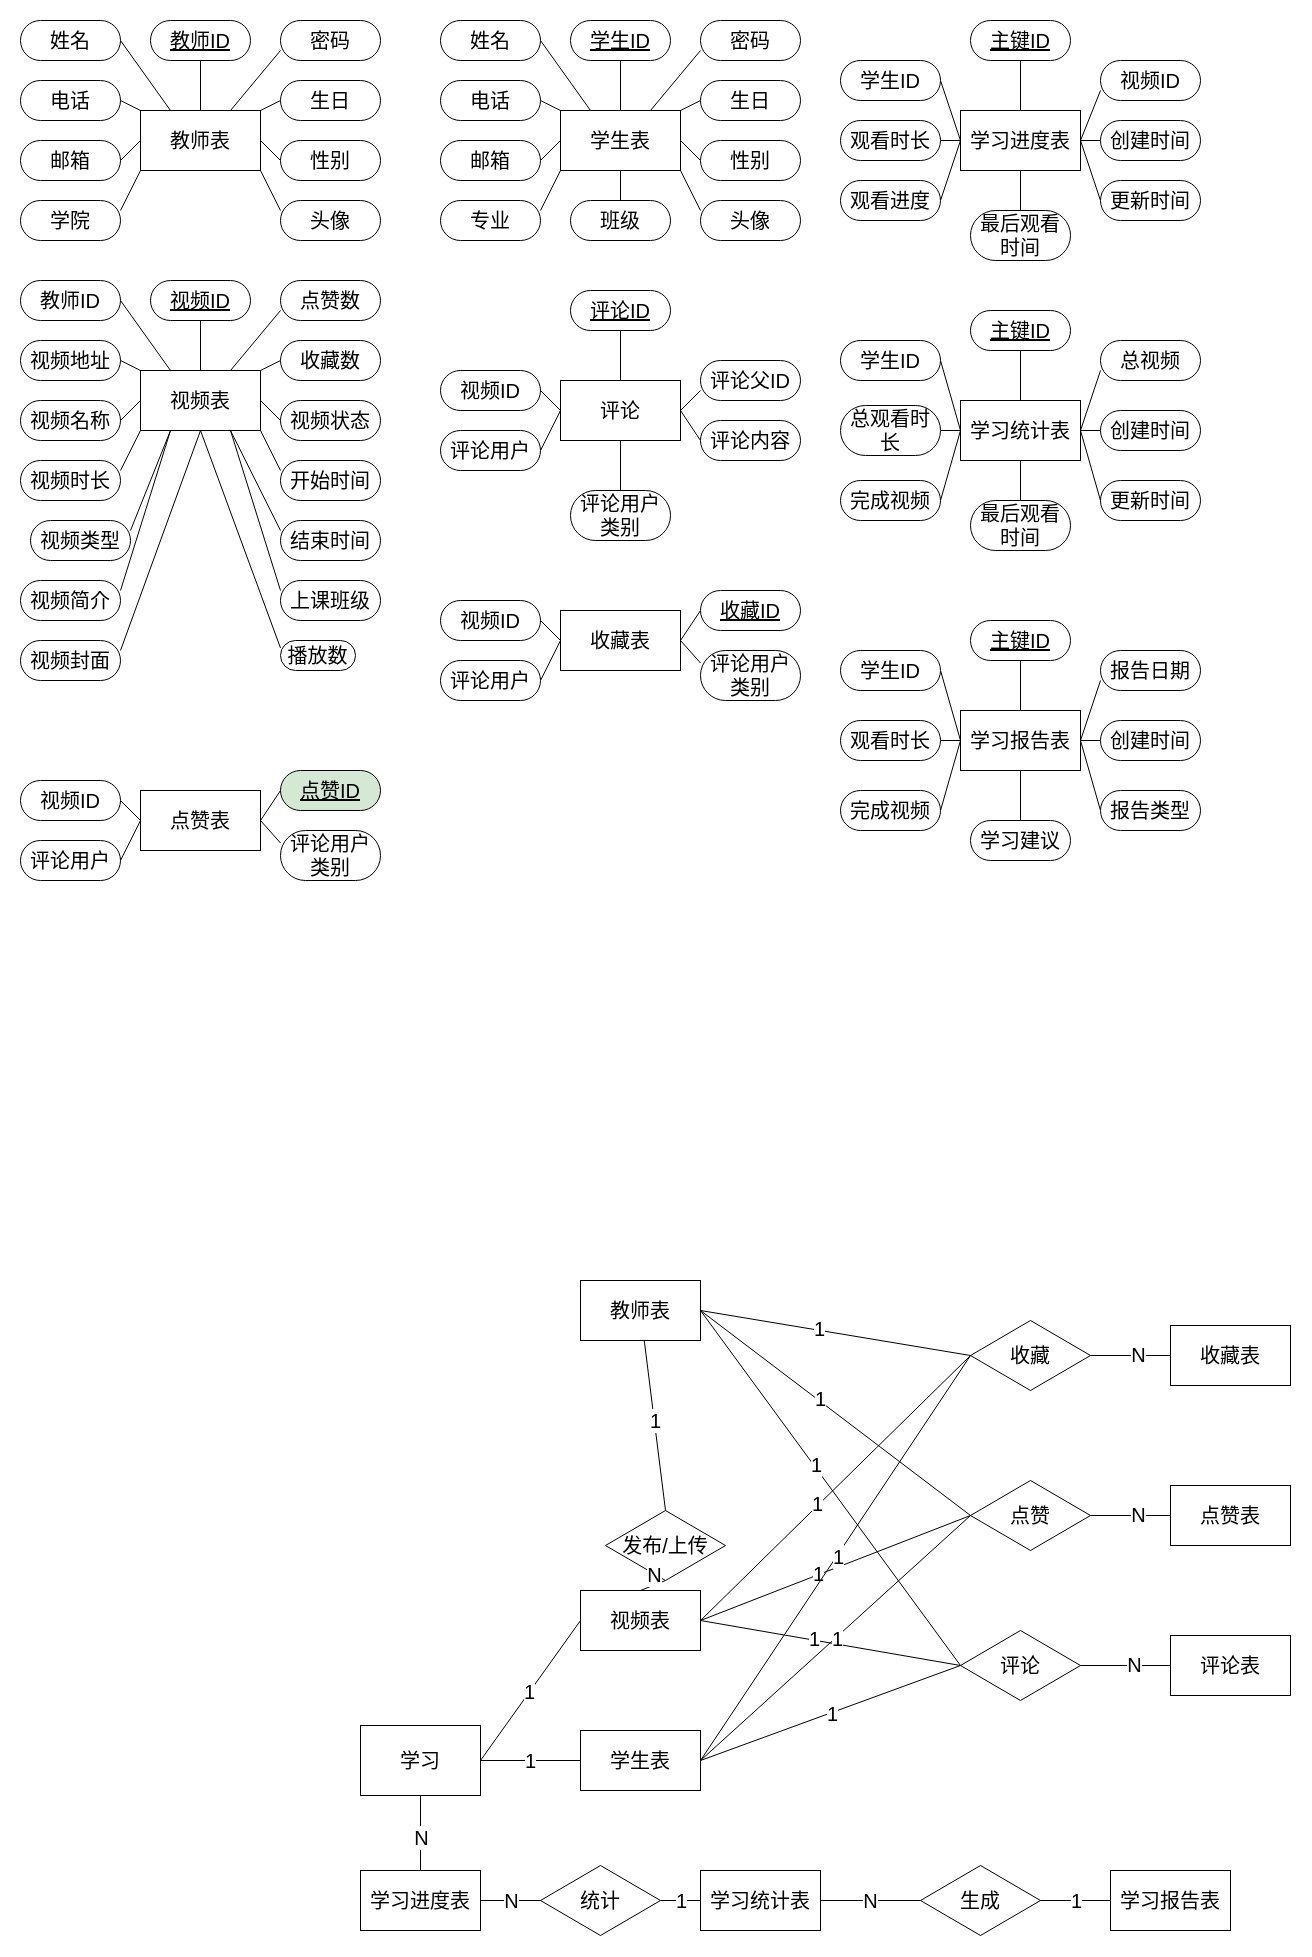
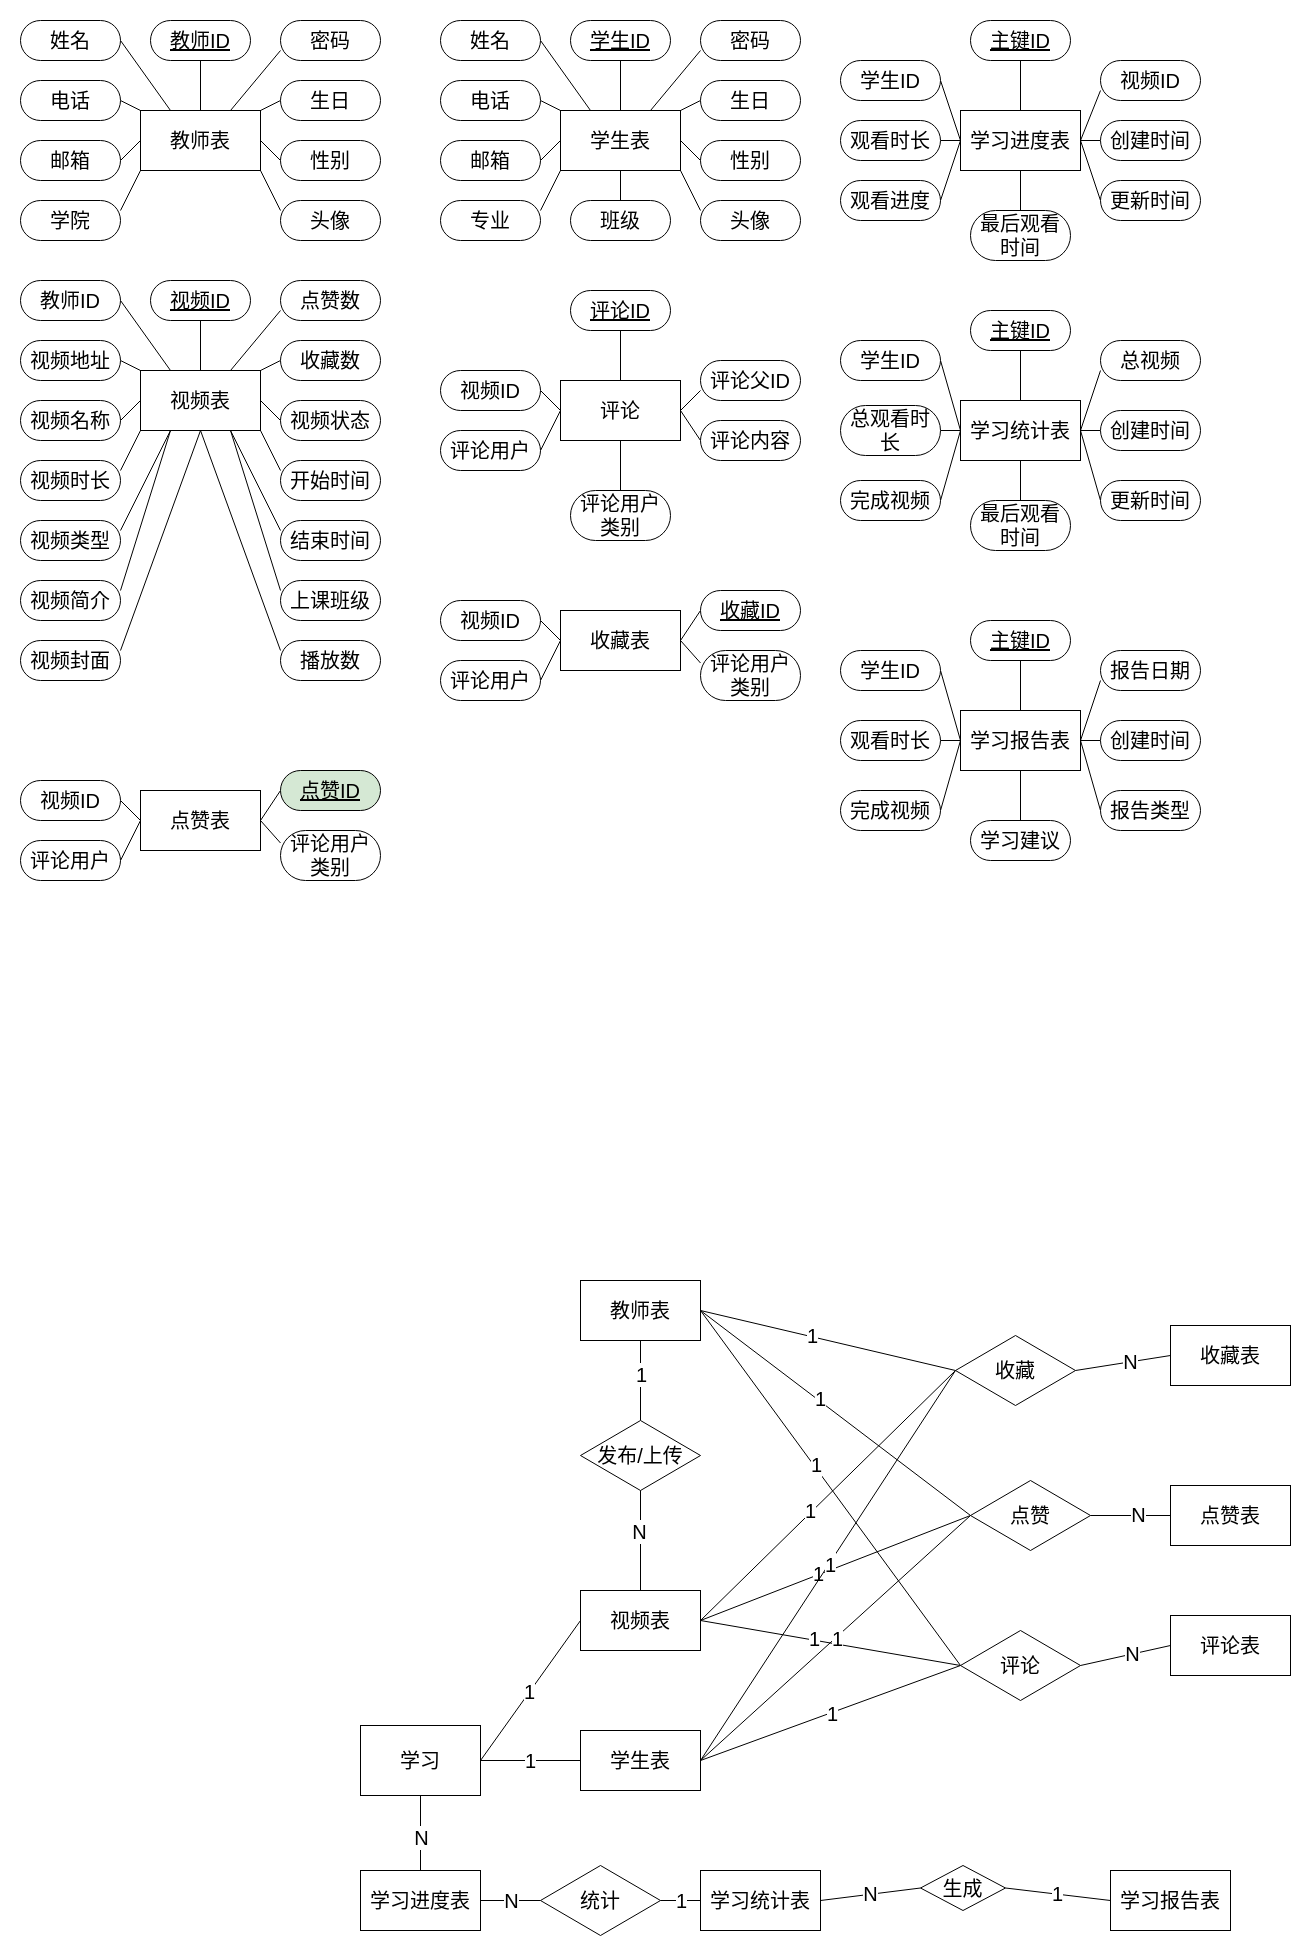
(81, 541) -> (71, 541)
(318, 656) -> (331, 661)
(1031, 1356) -> (1016, 1371)
(666, 1546) -> (641, 1456)
(1231, 1666) -> (1231, 1646)
(981, 1901) -> (963, 1888)
